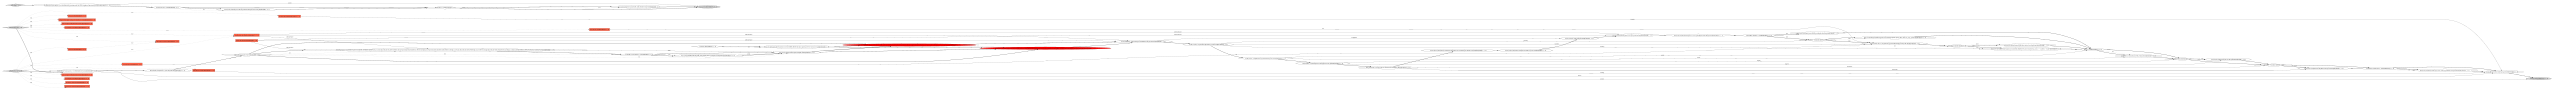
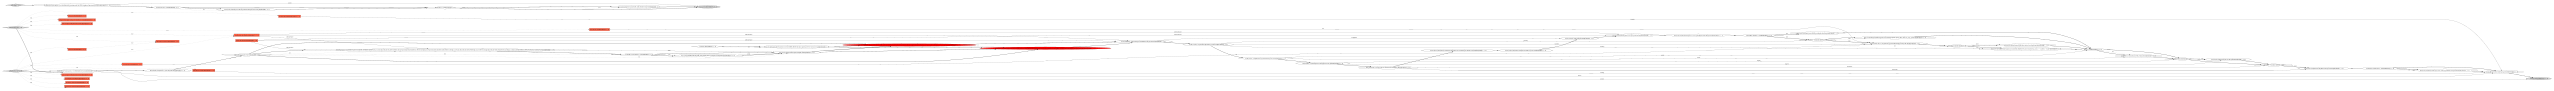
(77, 28) -> none
(2330, 66) -> none
